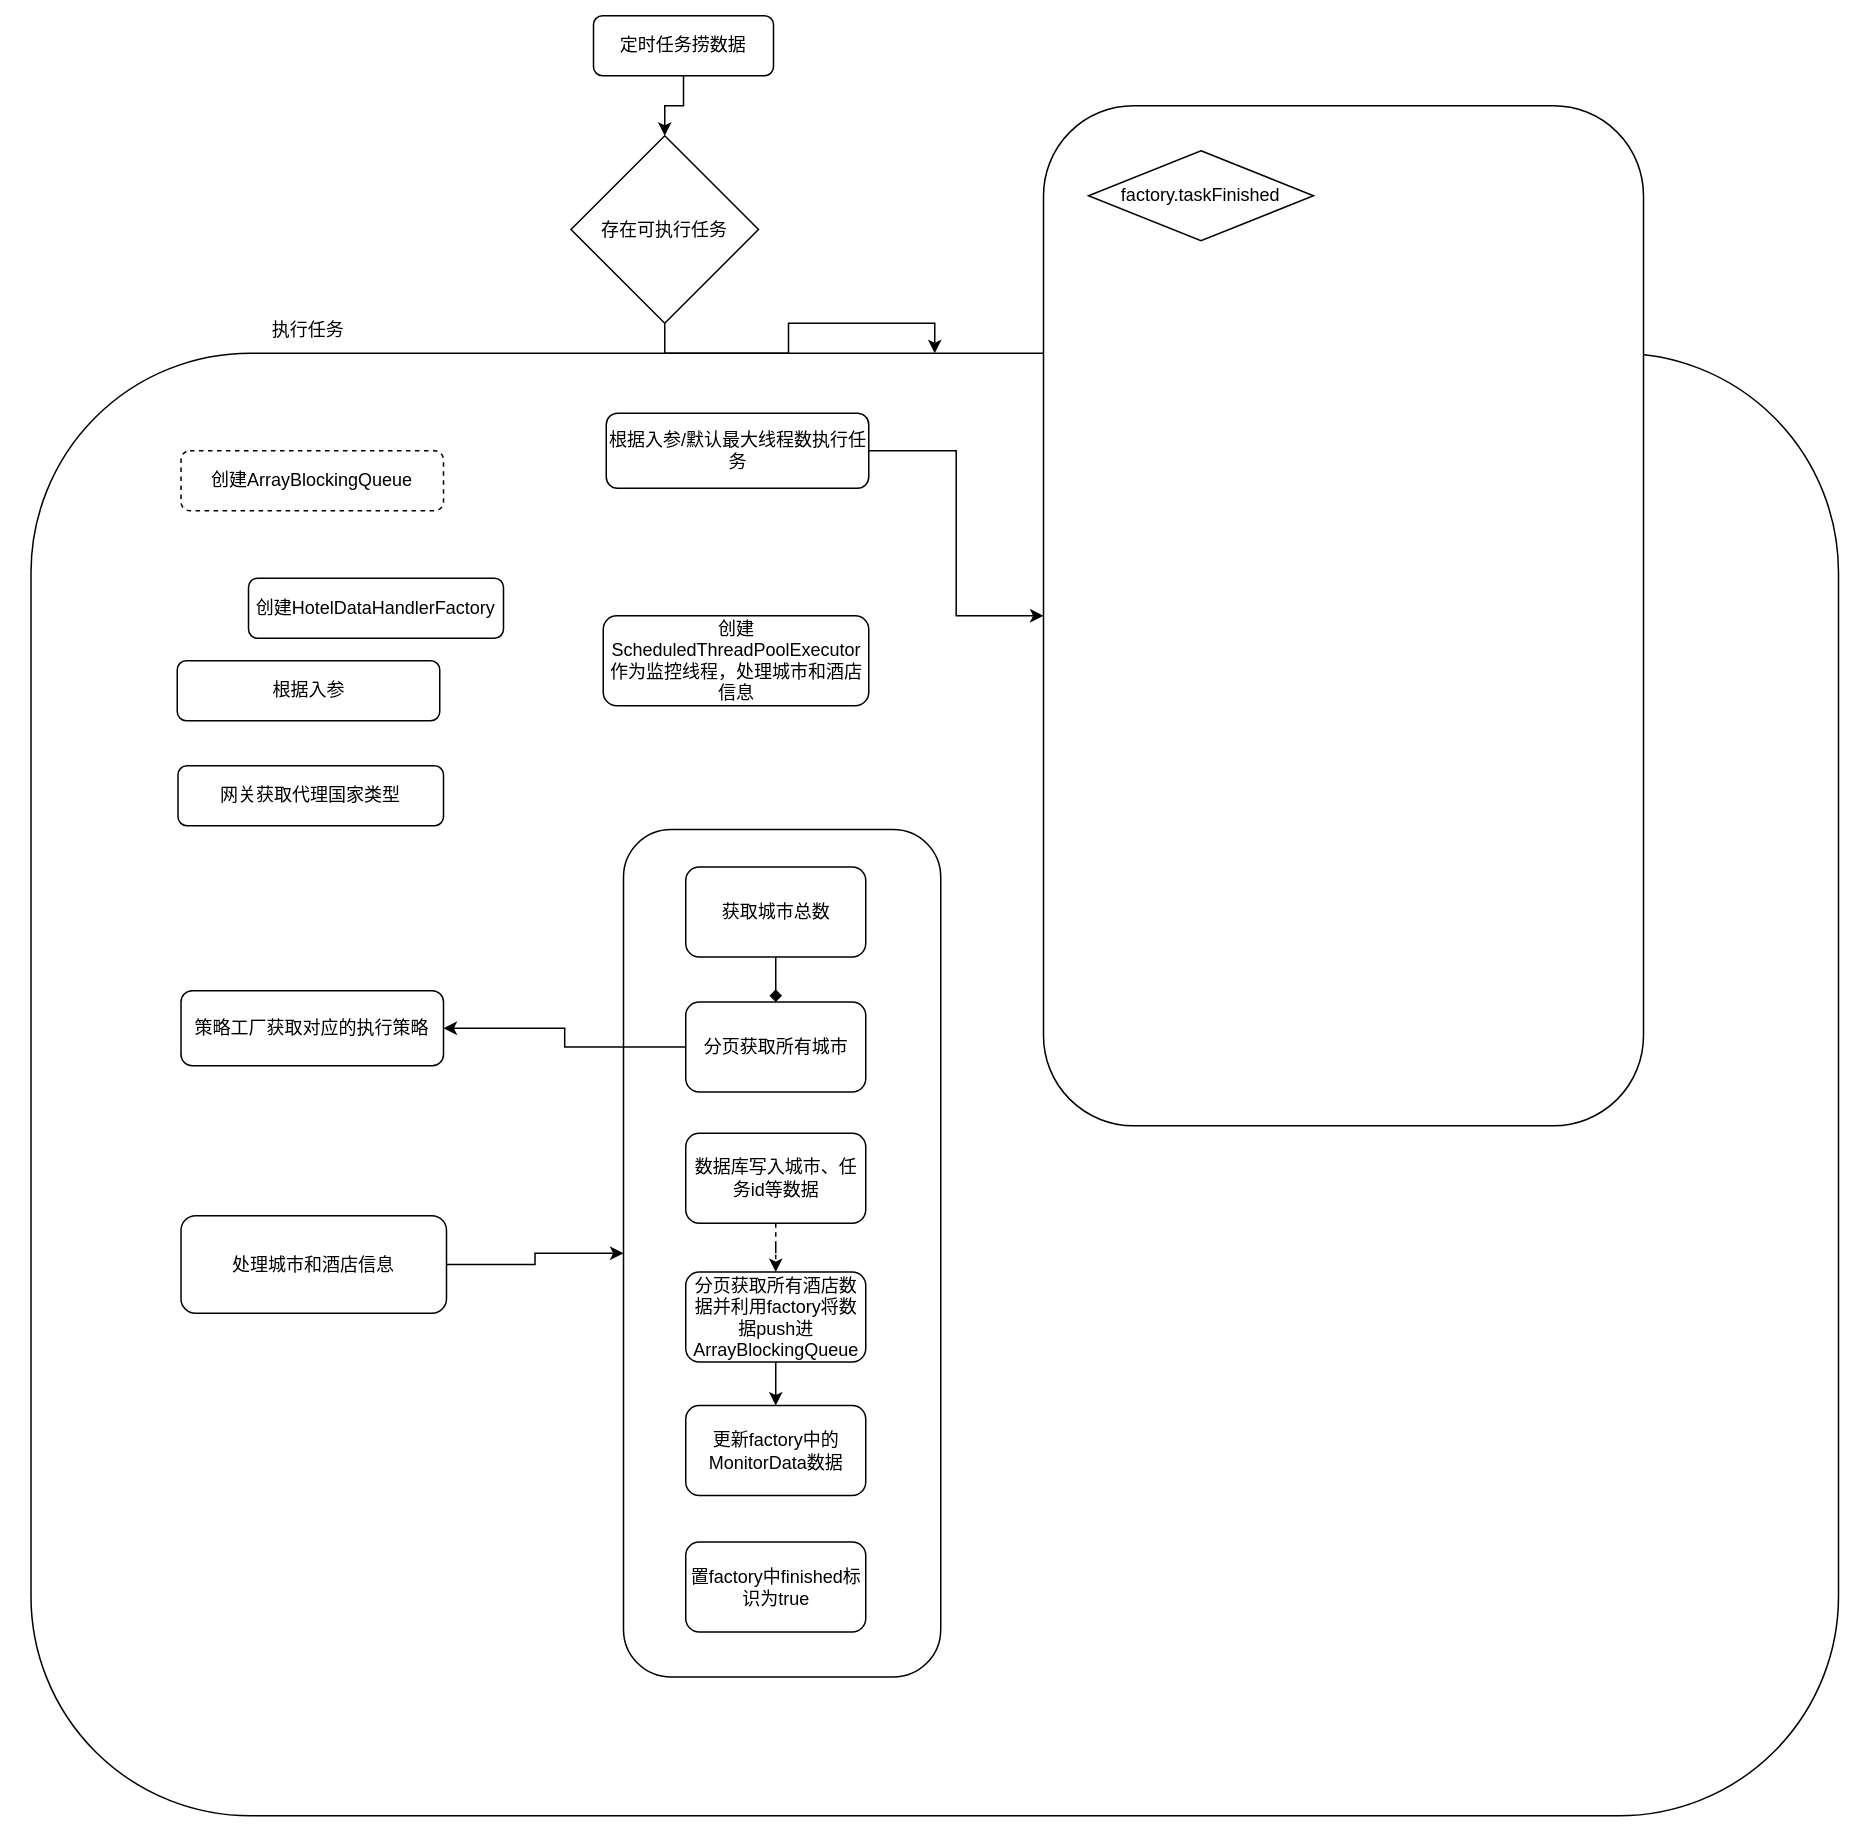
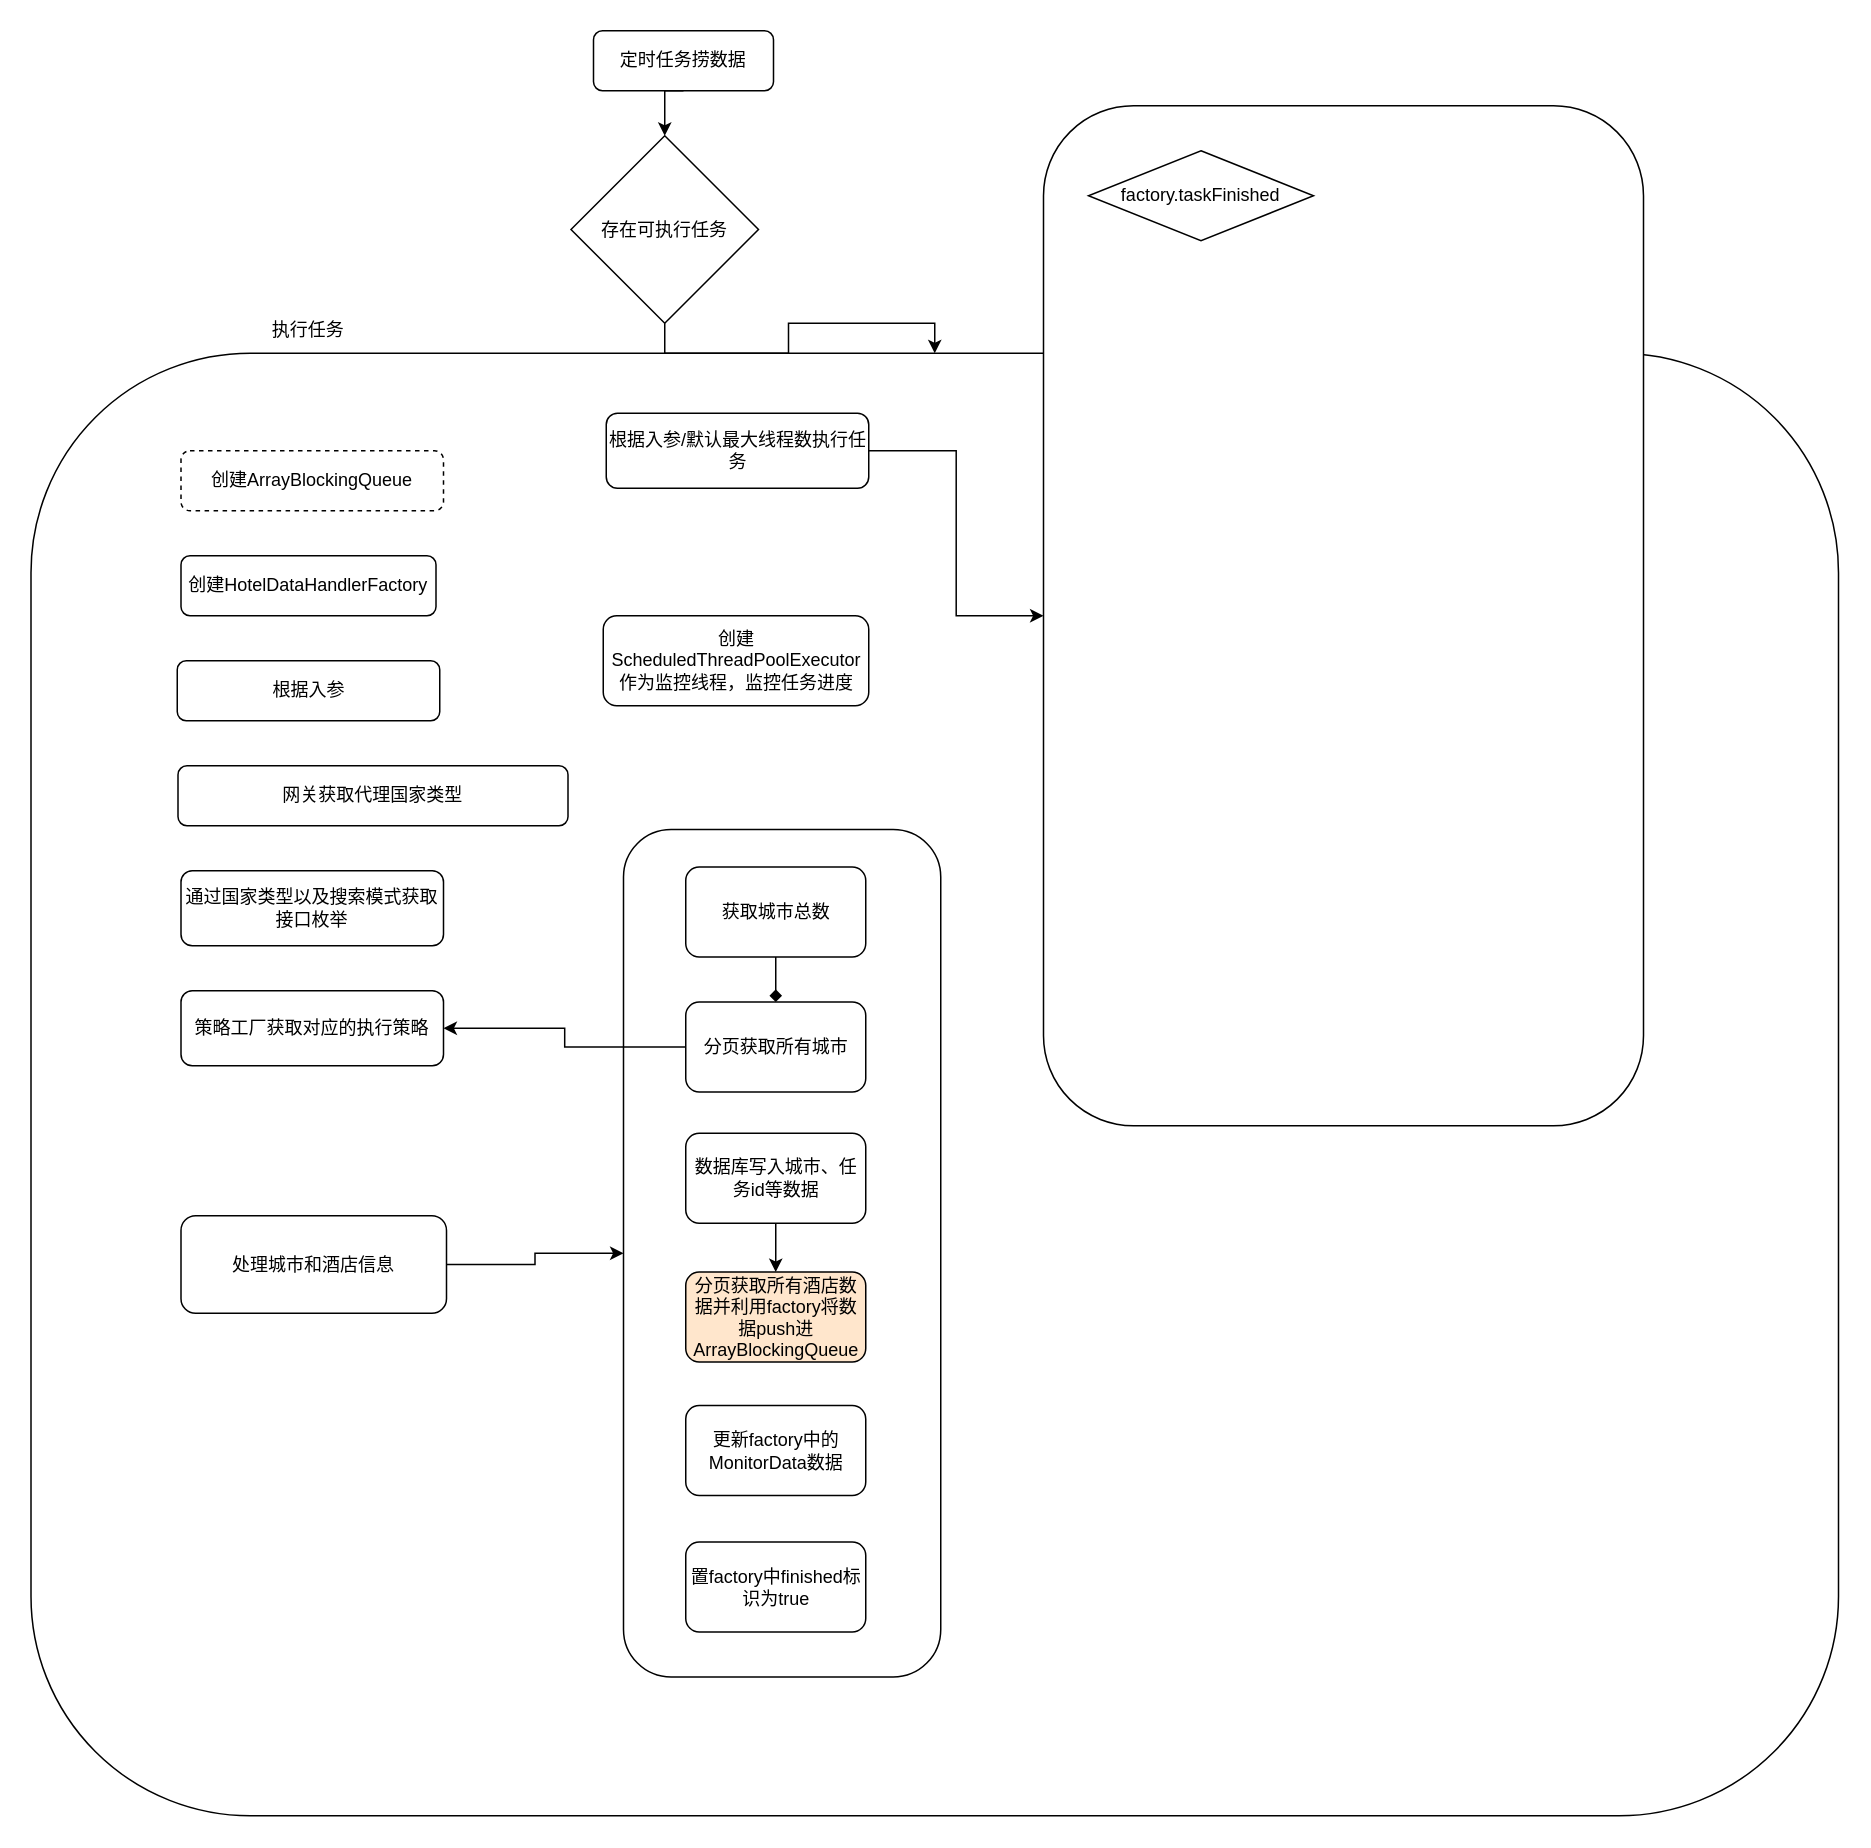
(683, 46) -> (683, 61)
(376, 608) -> (308, 586)
(737, 661) -> (737, 661)
(311, 796) -> (373, 796)
none -> (312, 908)
(776, 1233) -> (776, 1233)
(776, 1317) -> (776, 1317)
(776, 1389) -> none
